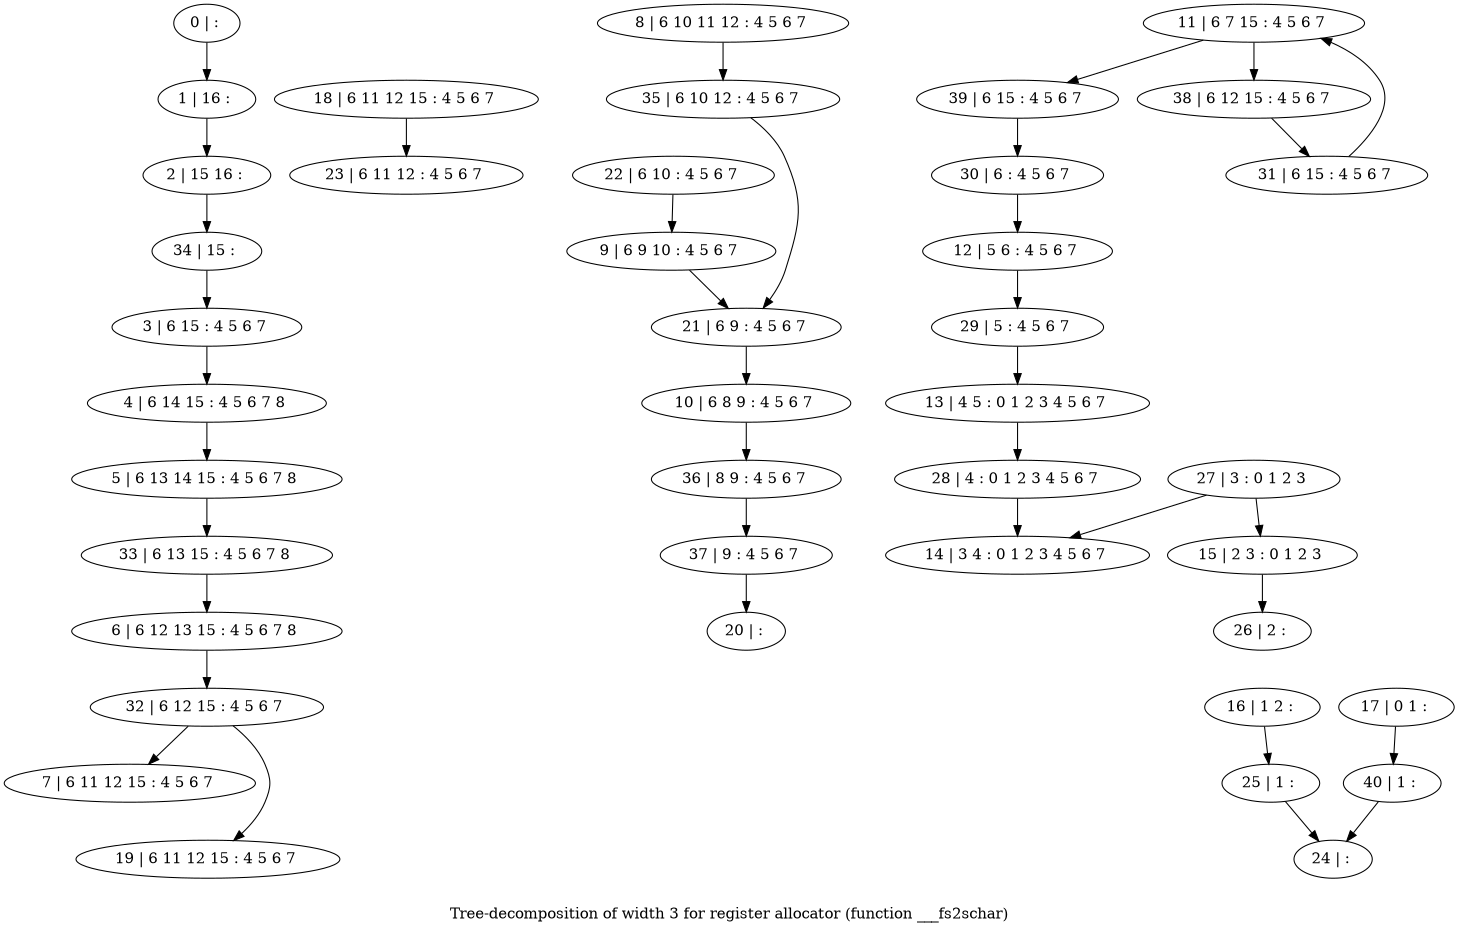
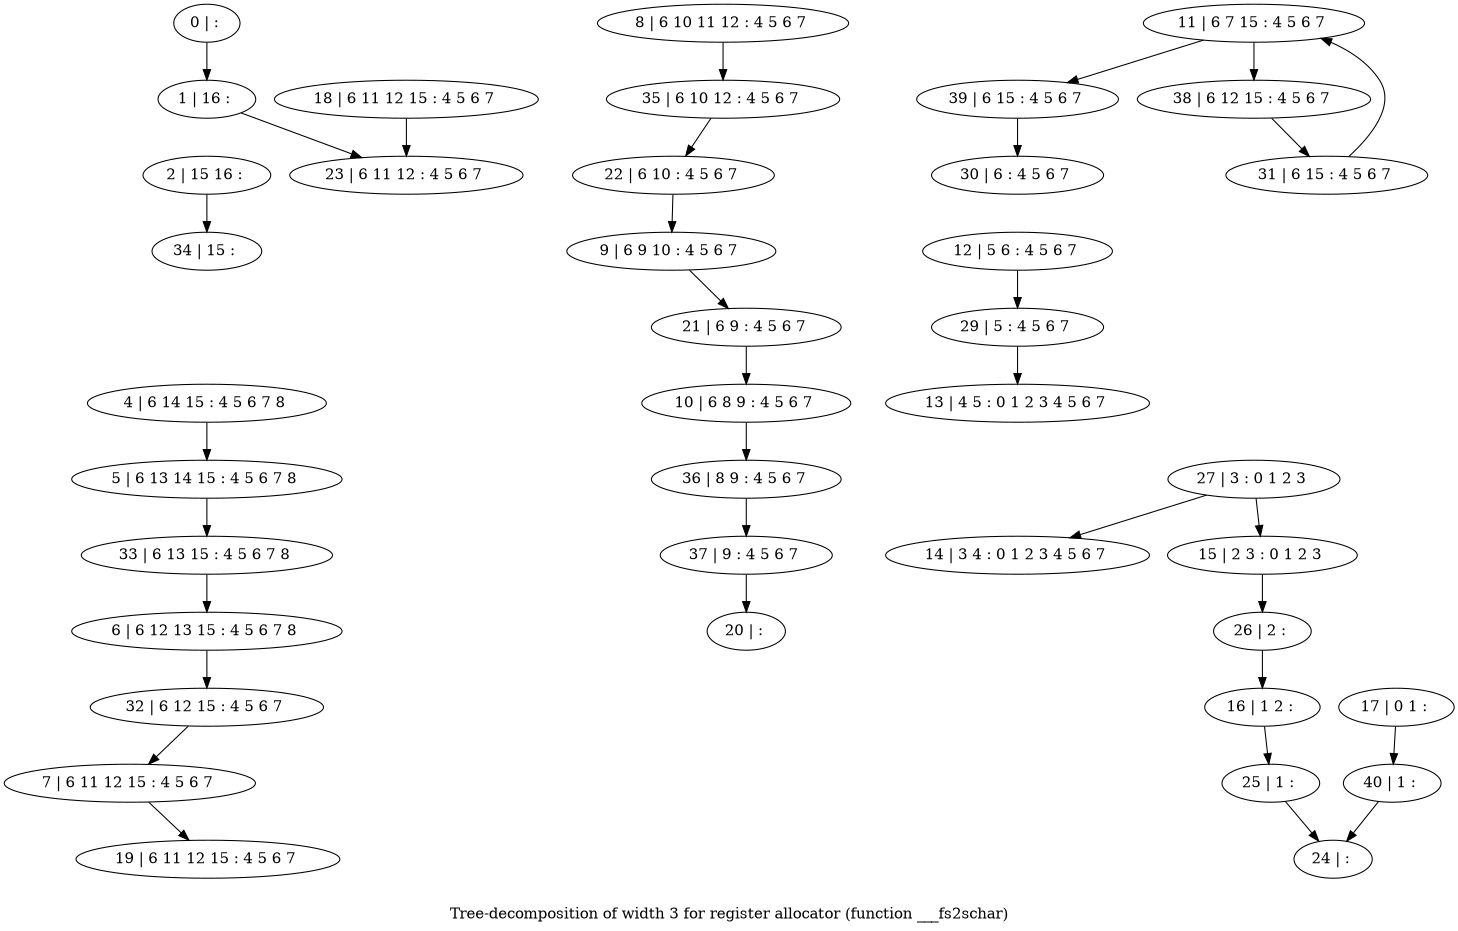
(207, 132) -> (296, 133)
(798, 204) -> (701, 133)
(1018, 208) -> none
(207, 327) -> none
(1018, 479) -> none
none -> (1262, 664)
(269, 778) -> (165, 817)
